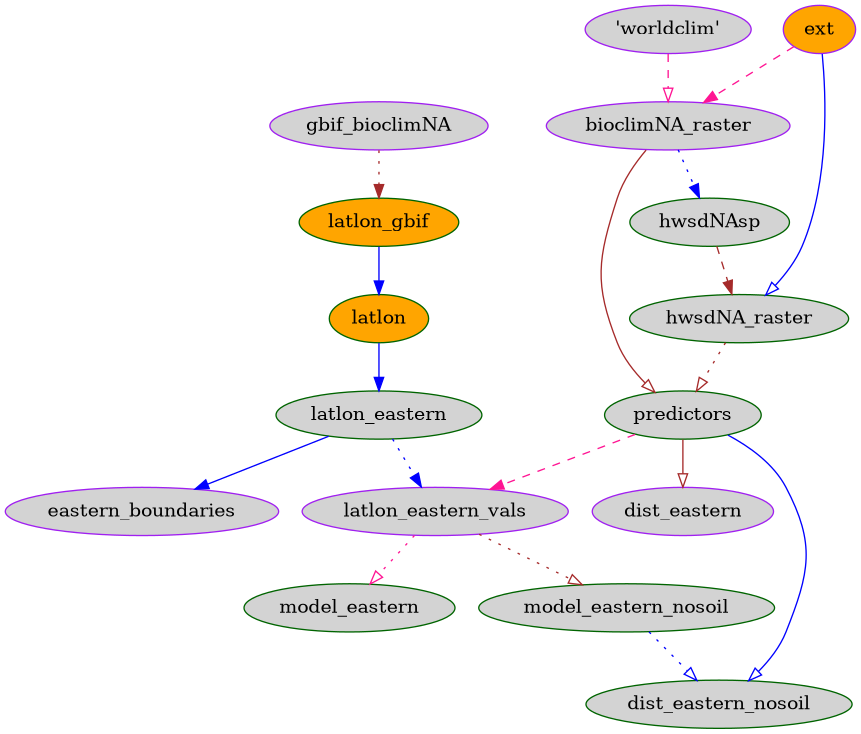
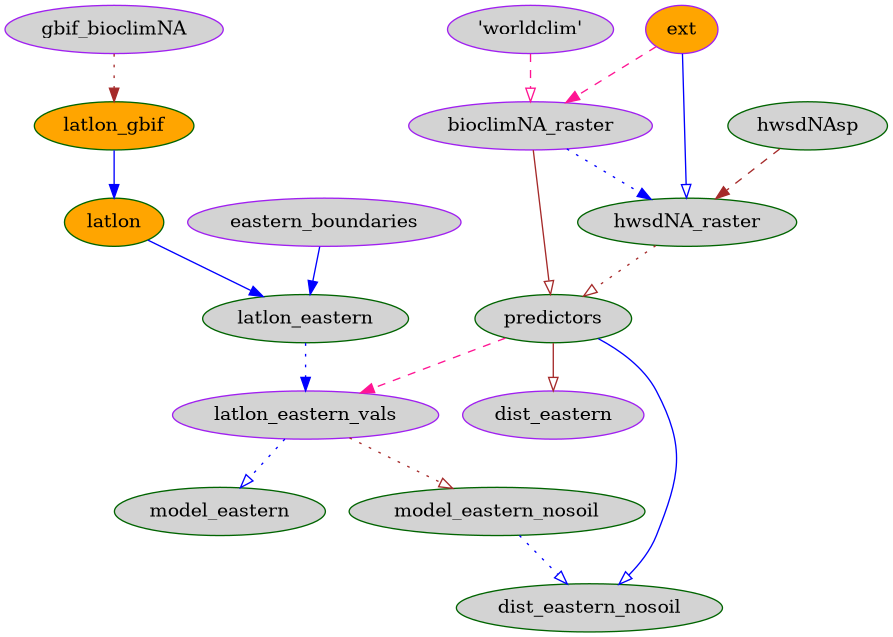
(686, 168) -> (603, 171)
(268, 460) -> (316, 264)
(397, 555) -> (267, 458)
